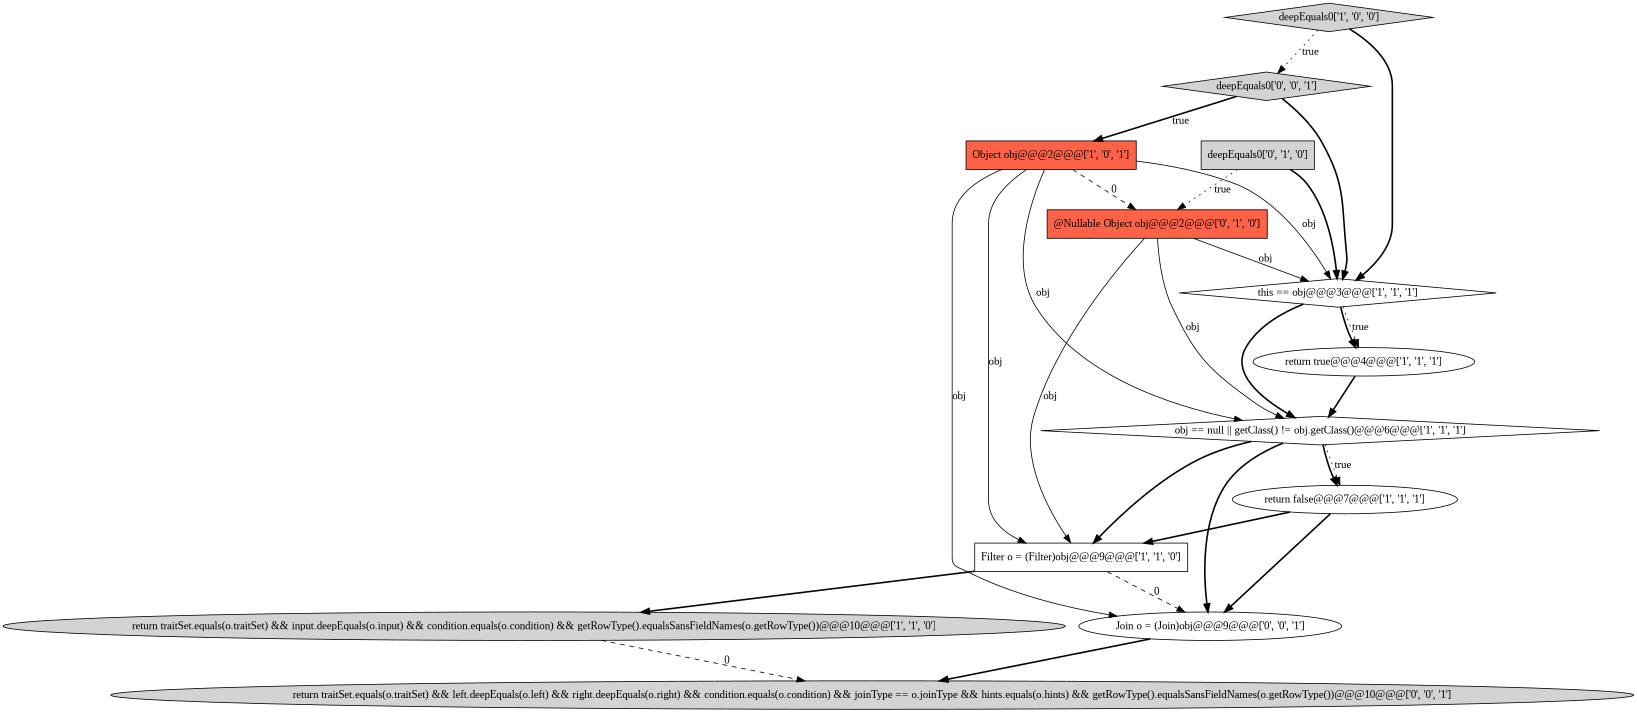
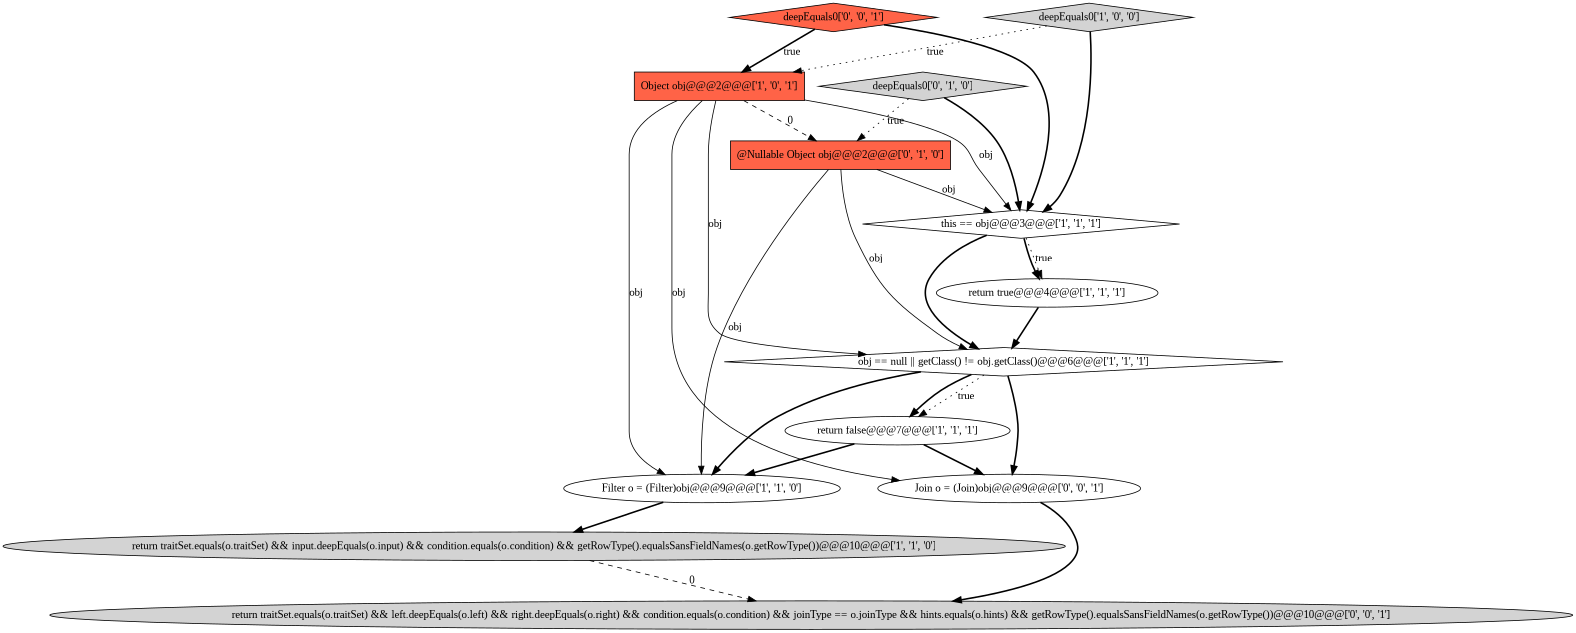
(1300, 49) -> (924, 48)
(1266, 86) -> (833, 17)
(1258, 155) -> (923, 86)
(1081, 557) -> (702, 488)
(1142, 590) -> none
